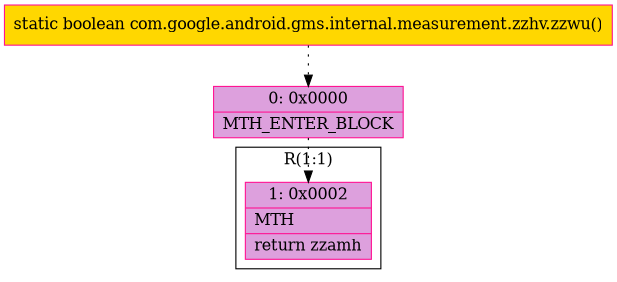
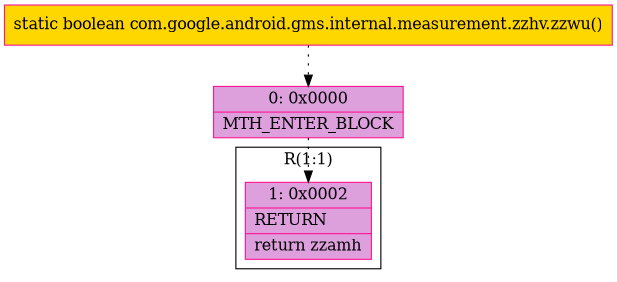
(274, 220) -> (291, 220)
